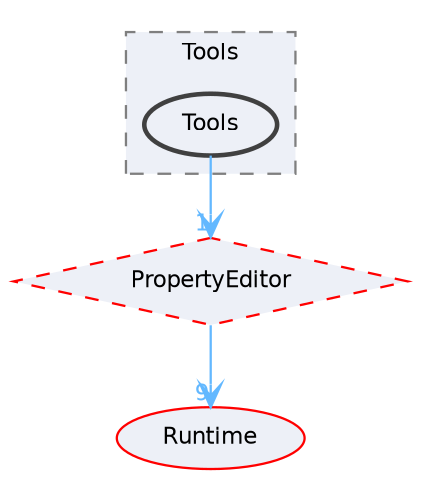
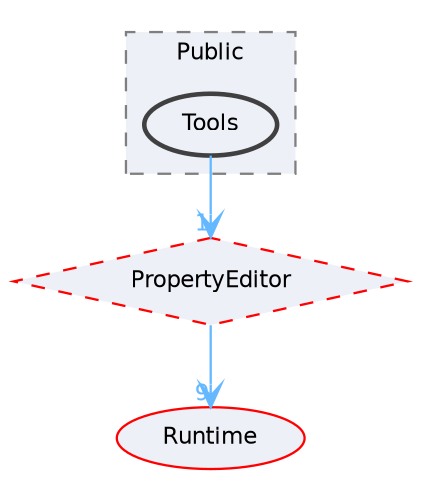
(211, 54) -> (211, 54)
